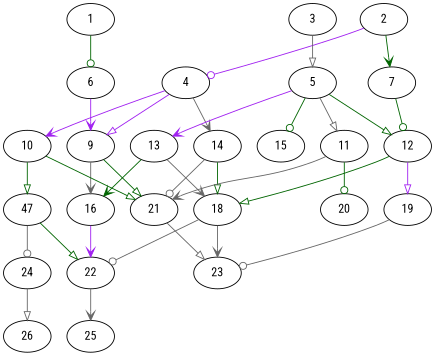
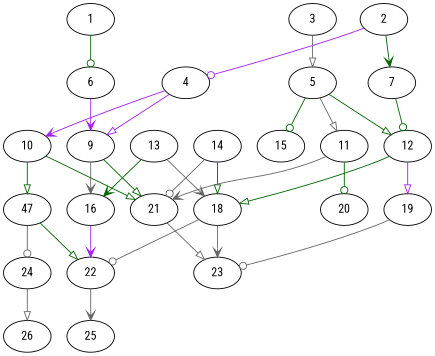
(200, 111) -> none
(236, 111) -> none
